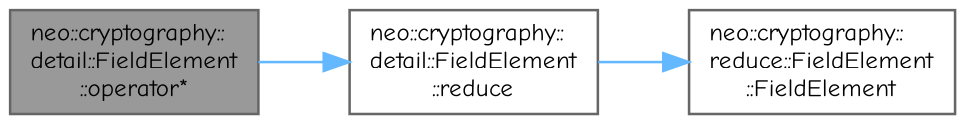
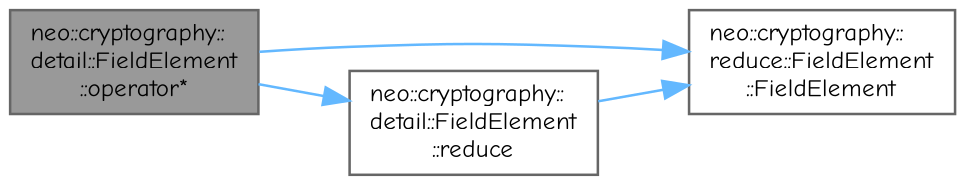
none -> (461, 44)
